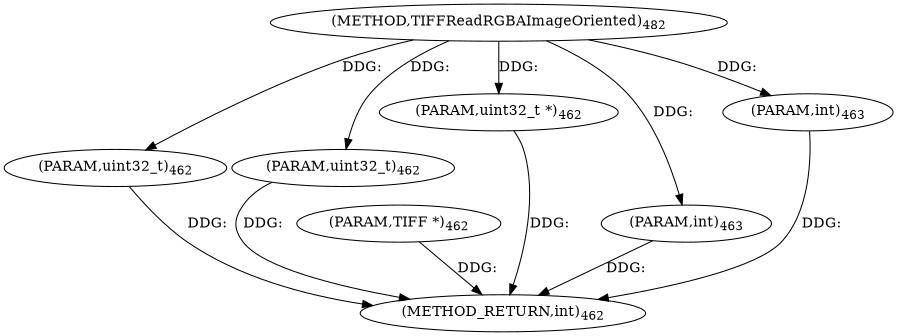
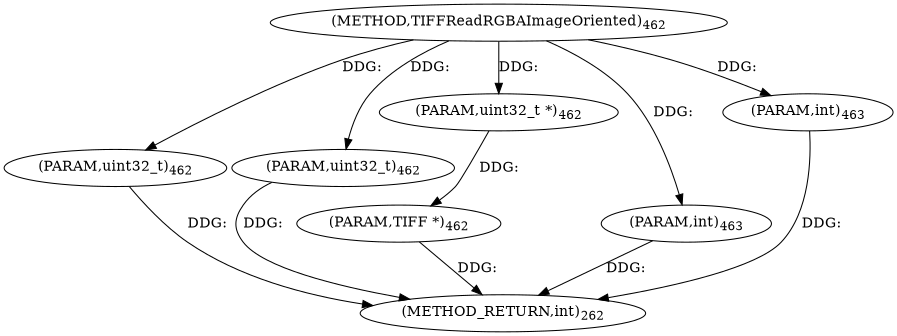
(654, 21) -> (654, 21)
(529, 207) -> (468, 168)
(593, 312) -> (593, 312)
